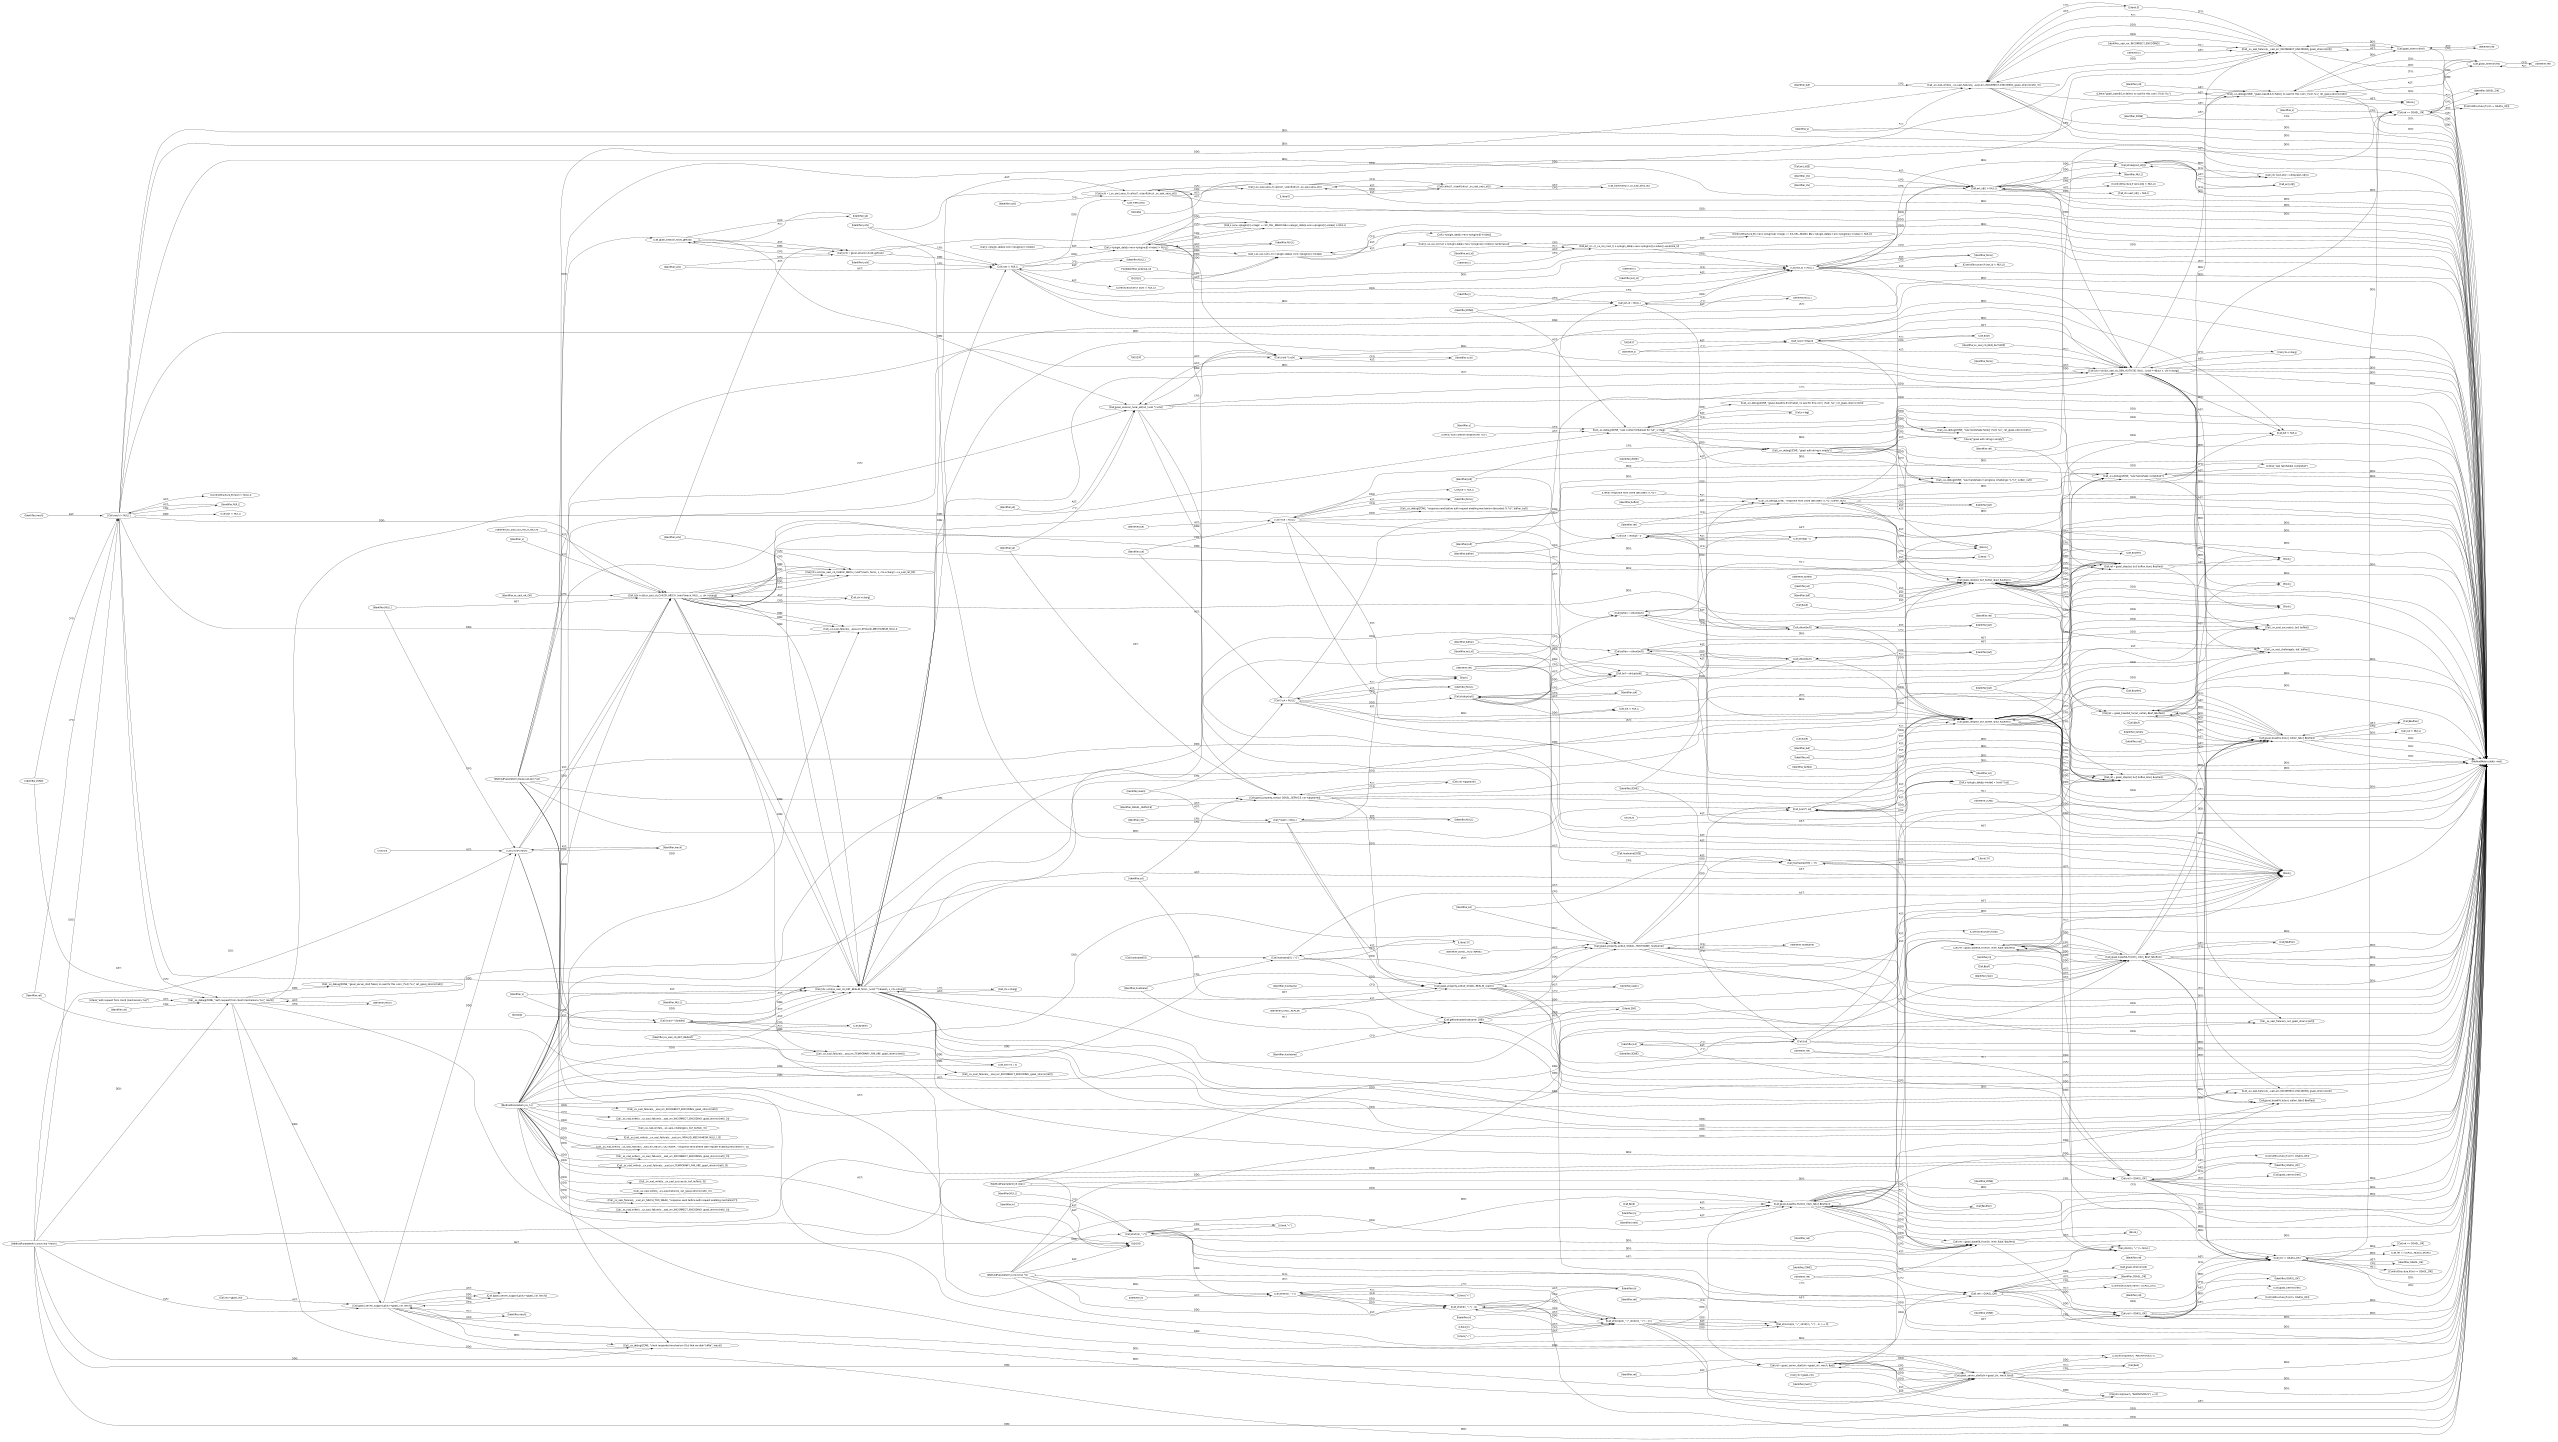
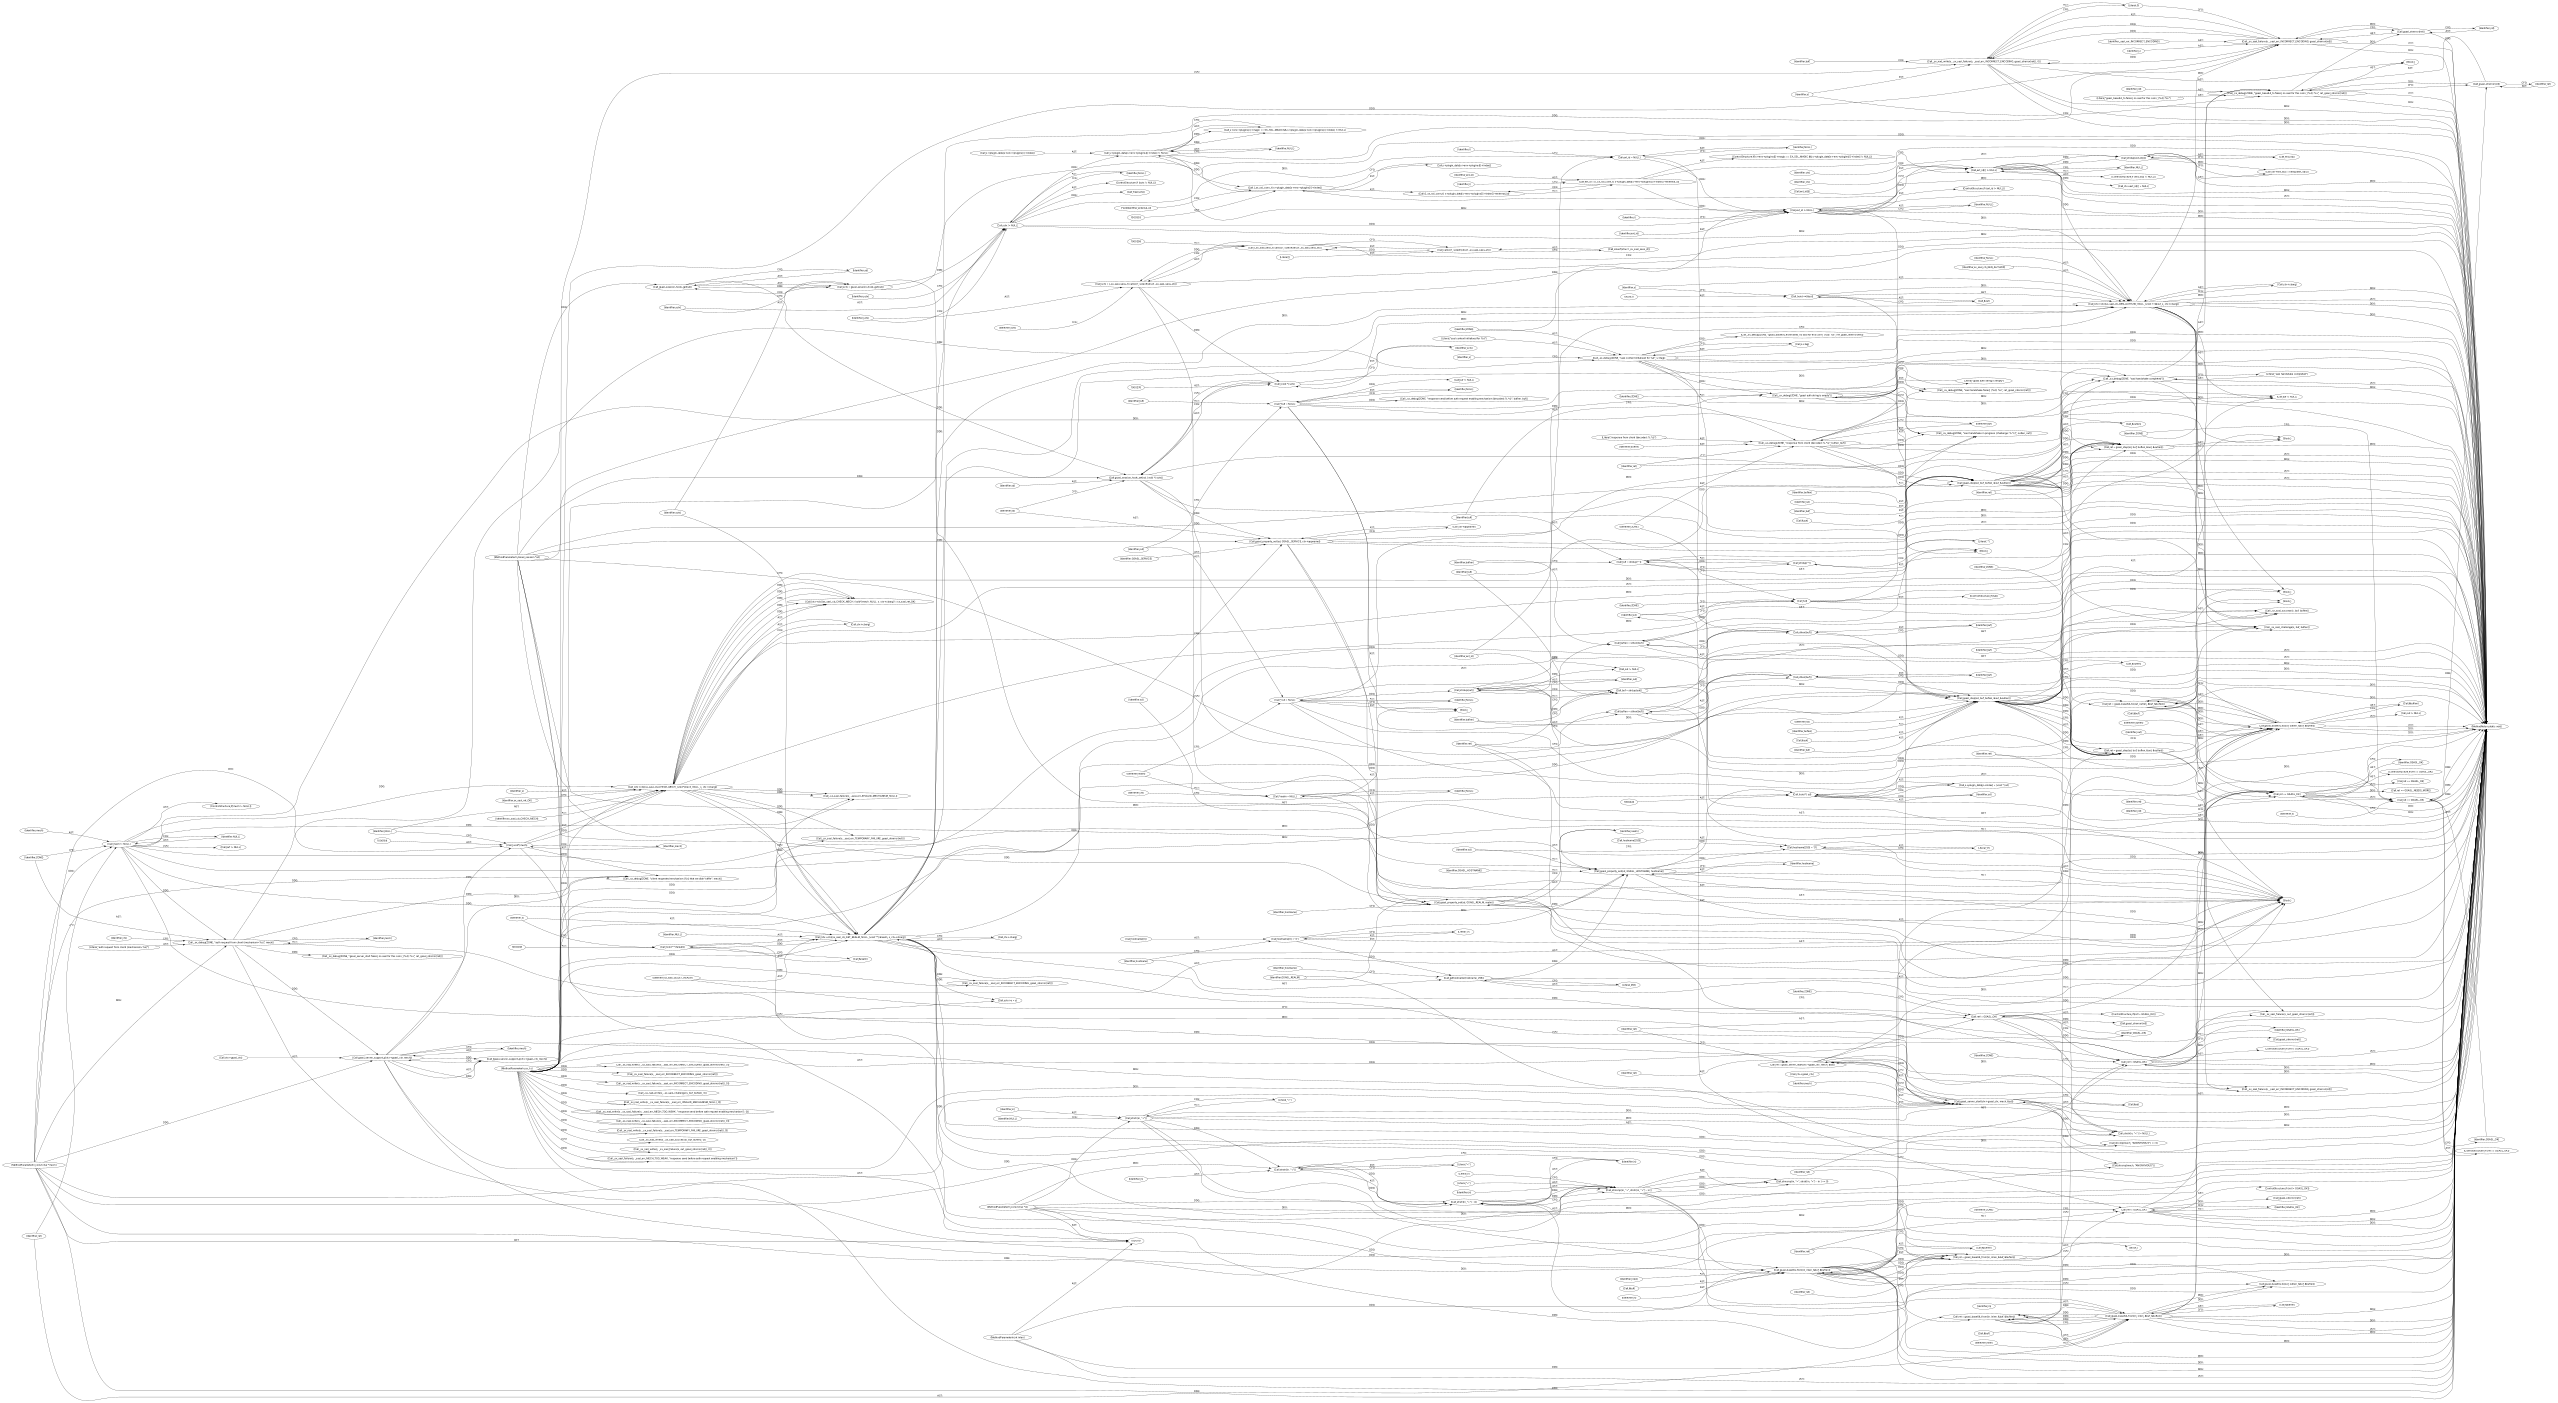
none -> (965, 1101)
